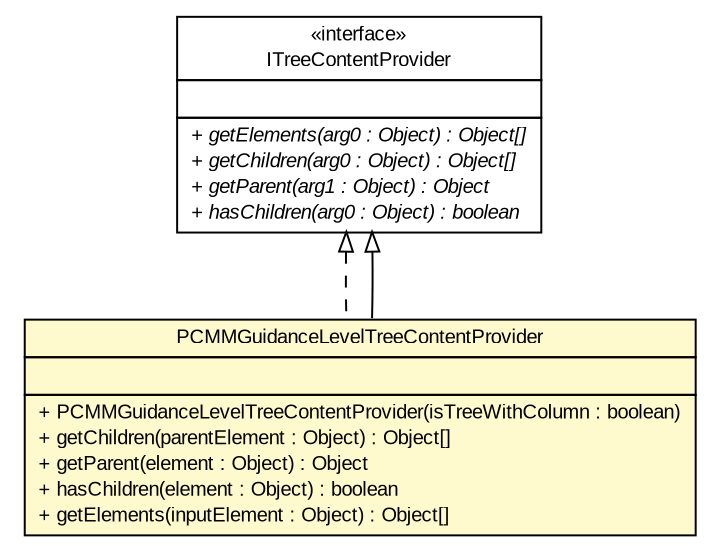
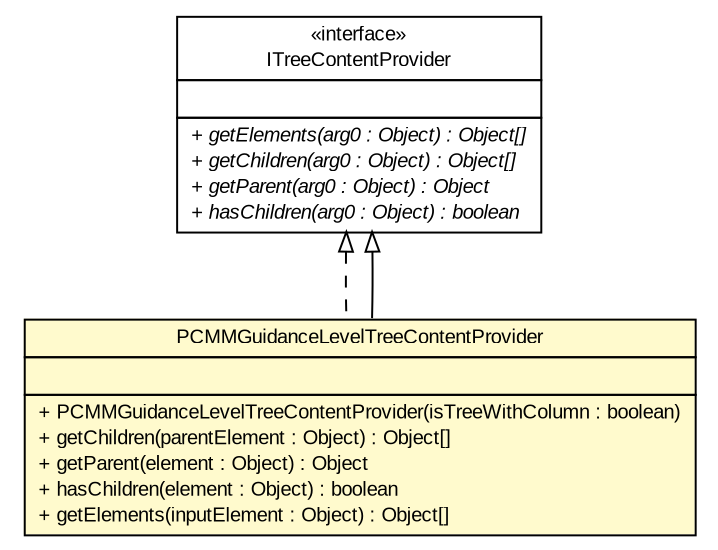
(340, 187) -> (340, 187)
